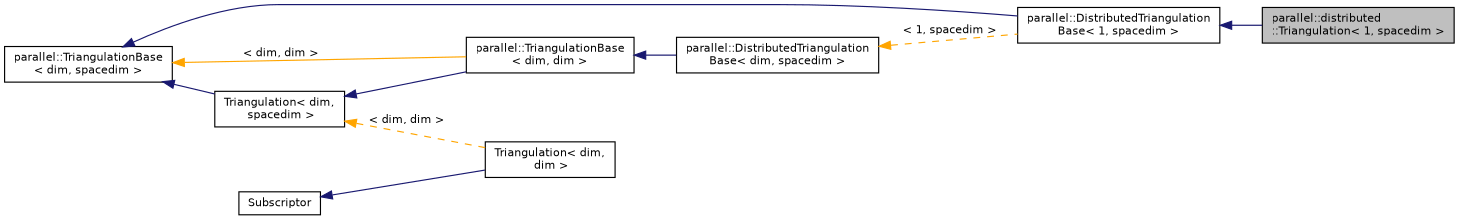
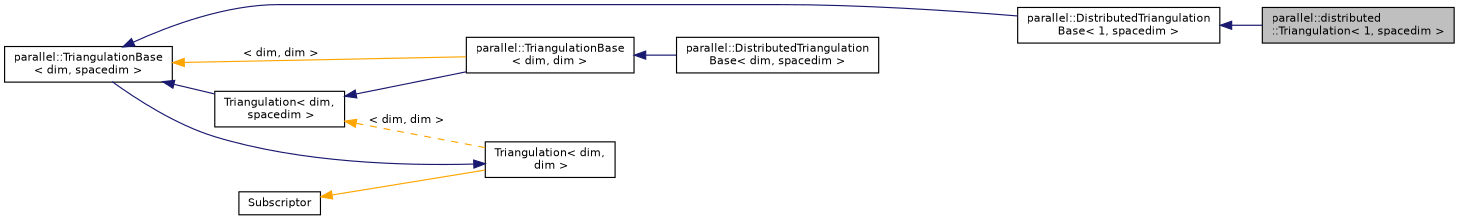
(954, 40) -> none
none -> (285, 153)
(409, 182) -> (409, 182)
